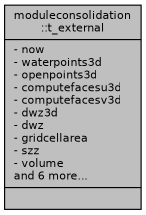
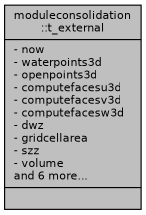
(36, 113) -> (69, 113)
